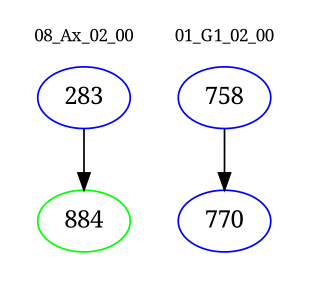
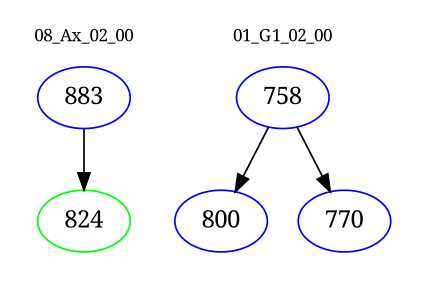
(84, 98) -> (84, 98)
(84, 221) -> (84, 221)
none -> (221, 221)
